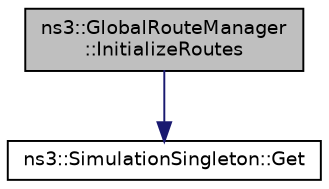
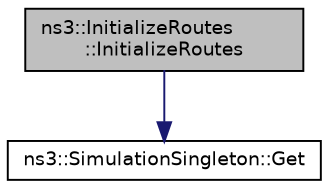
(164, 40) -> (164, 40)
